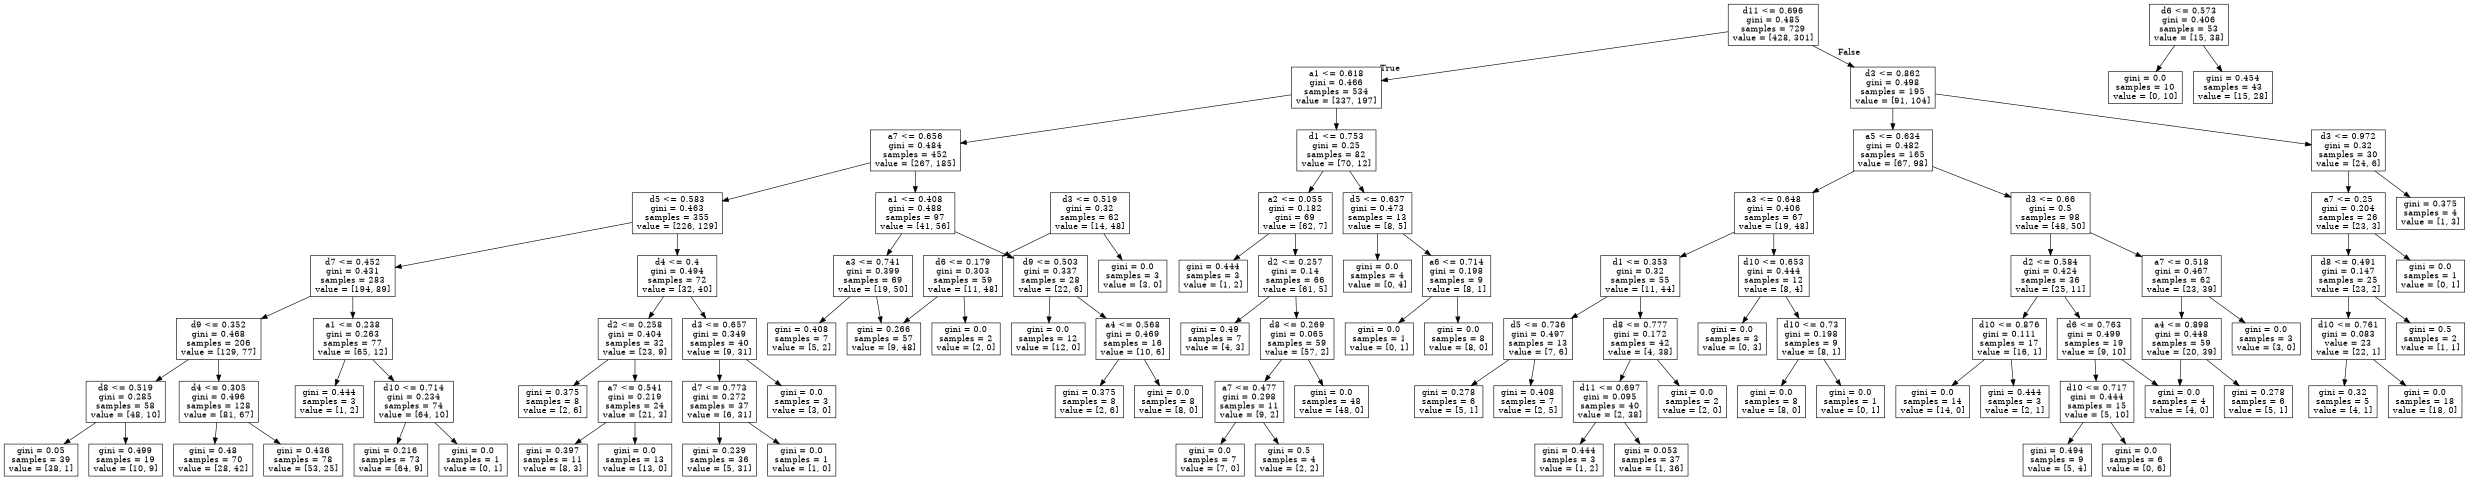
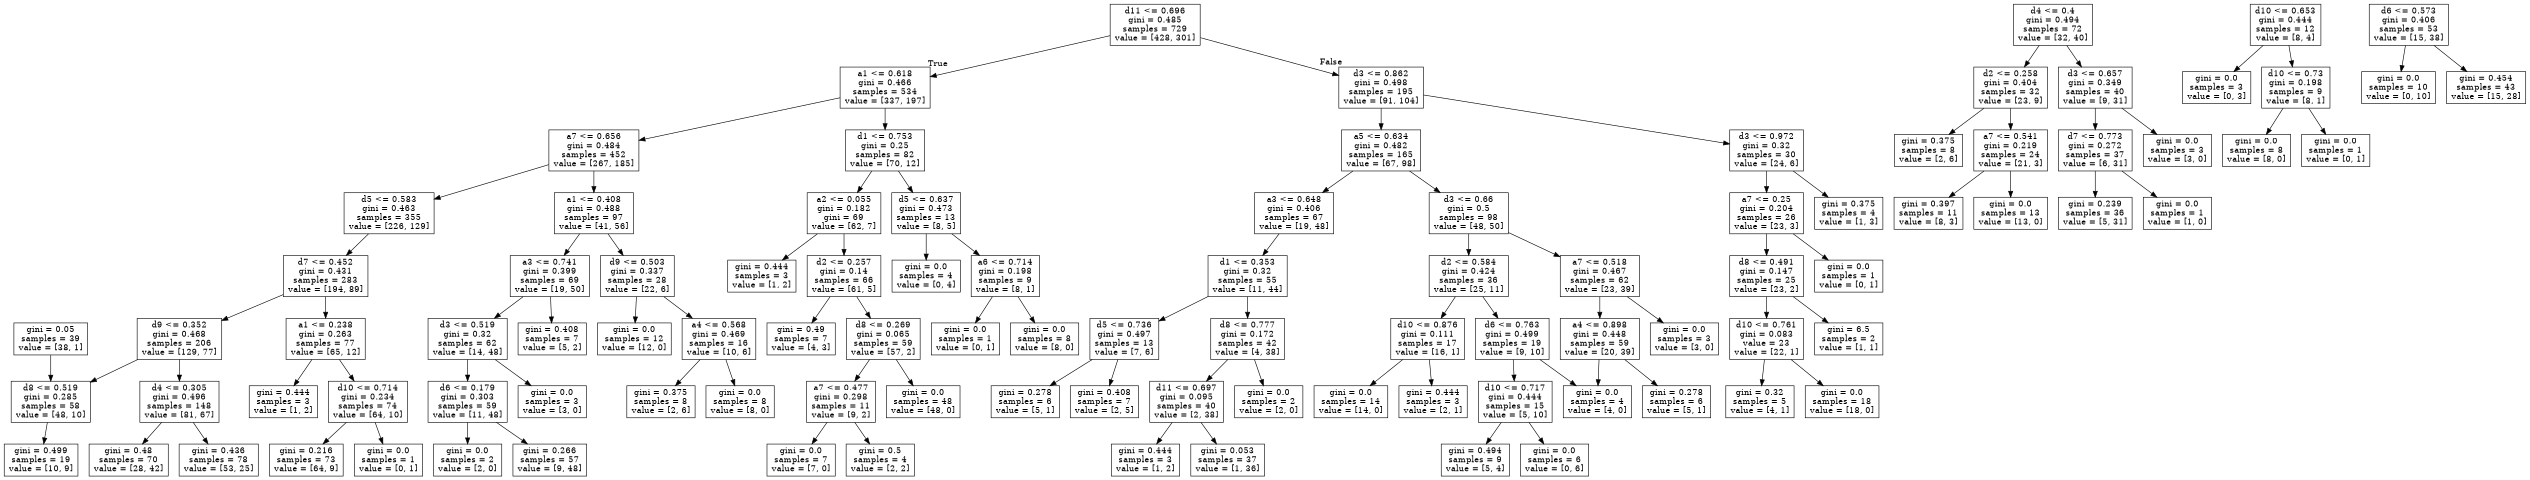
(677, 242) -> none
(1774, 242) -> none
(878, 307) -> (511, 306)
(2431, 339) -> (1849, 339)
(219, 402) -> (179, 402)
(83, 431) -> (51, 365)
